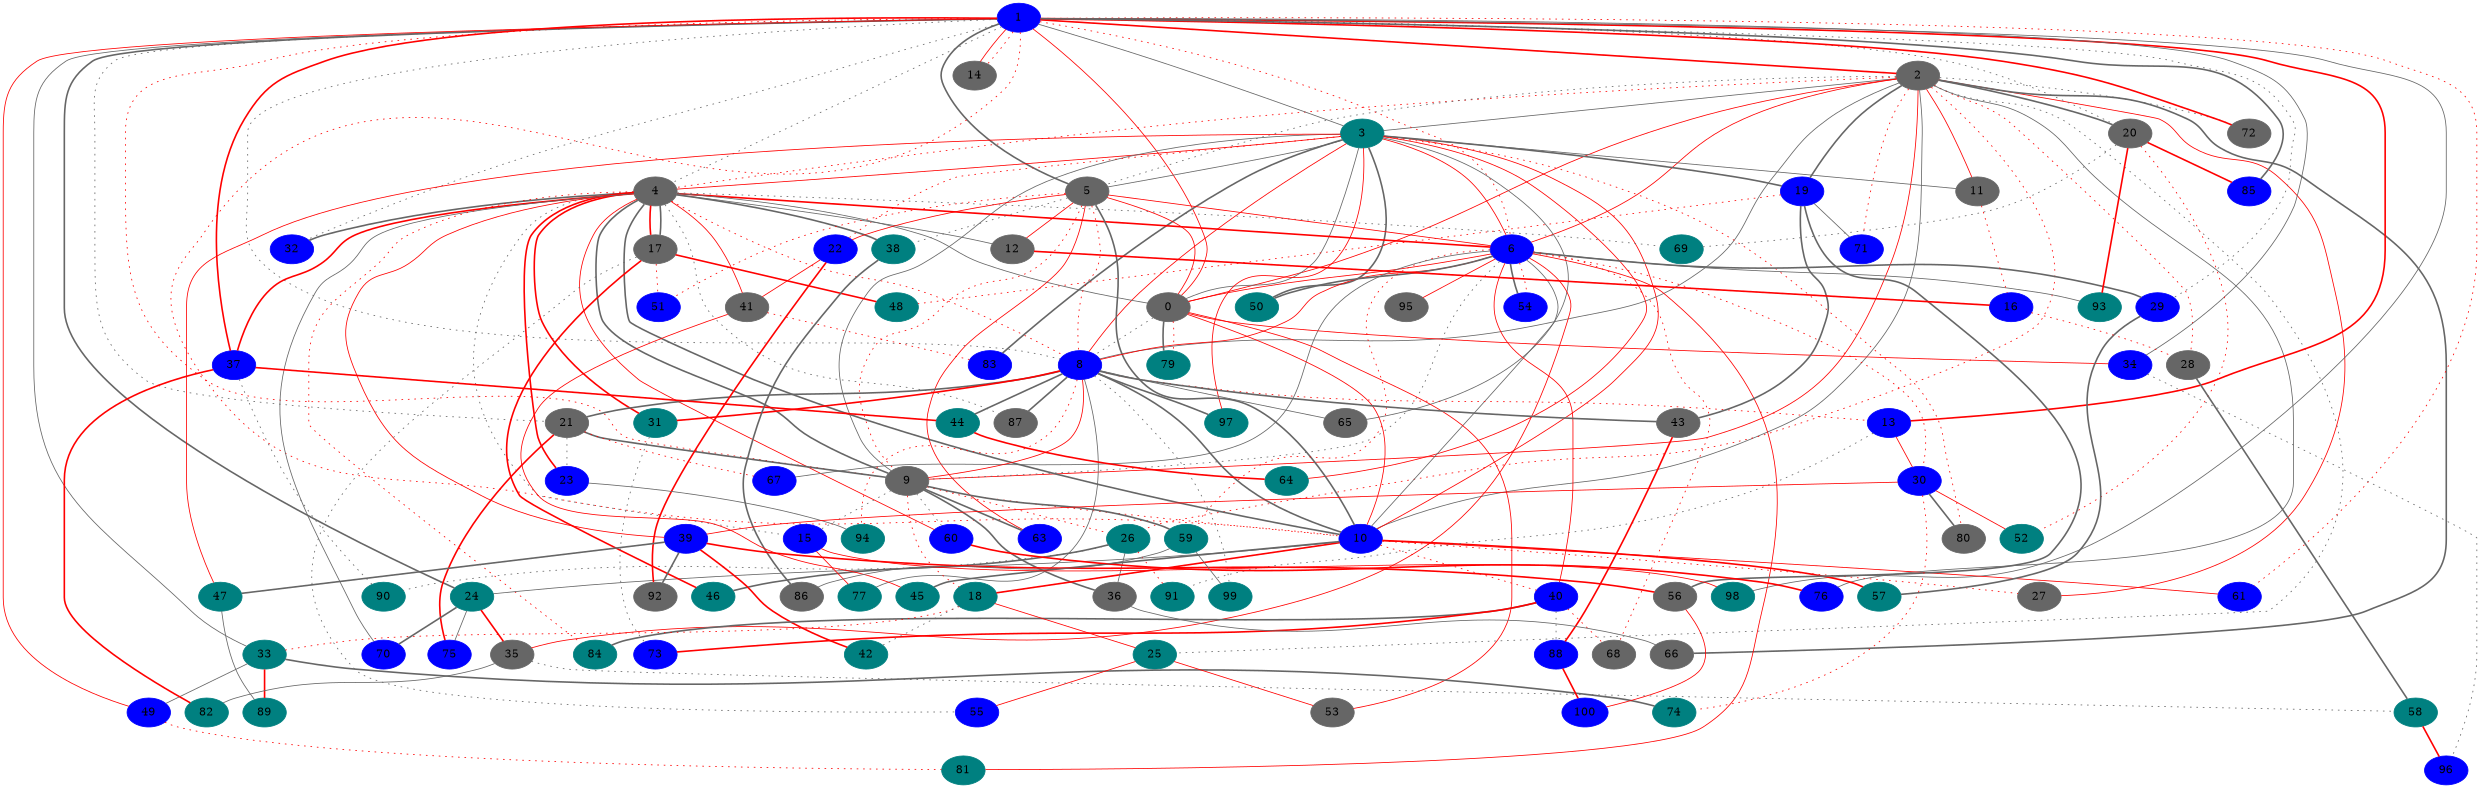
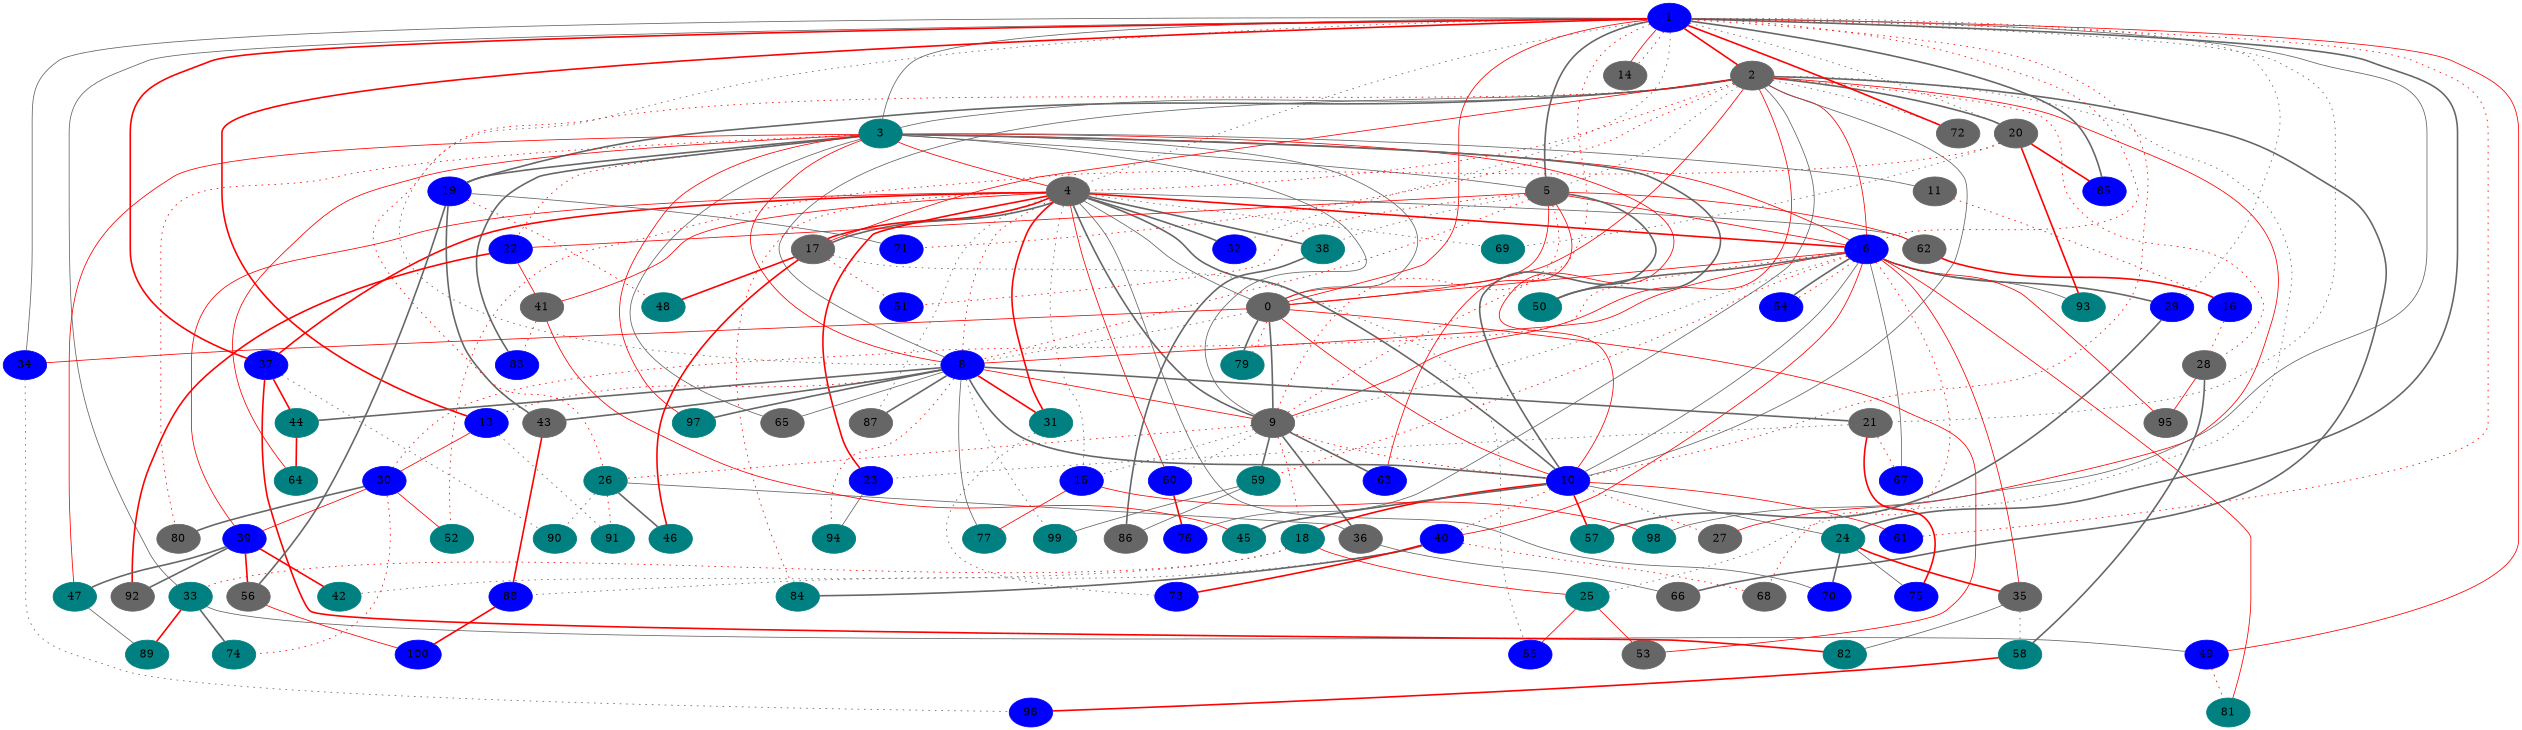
(1951, 132) -> (1345, 133)
(1012, 249) -> (1924, 249)
none -> (2188, 389)
(734, 457) -> (1272, 365)
